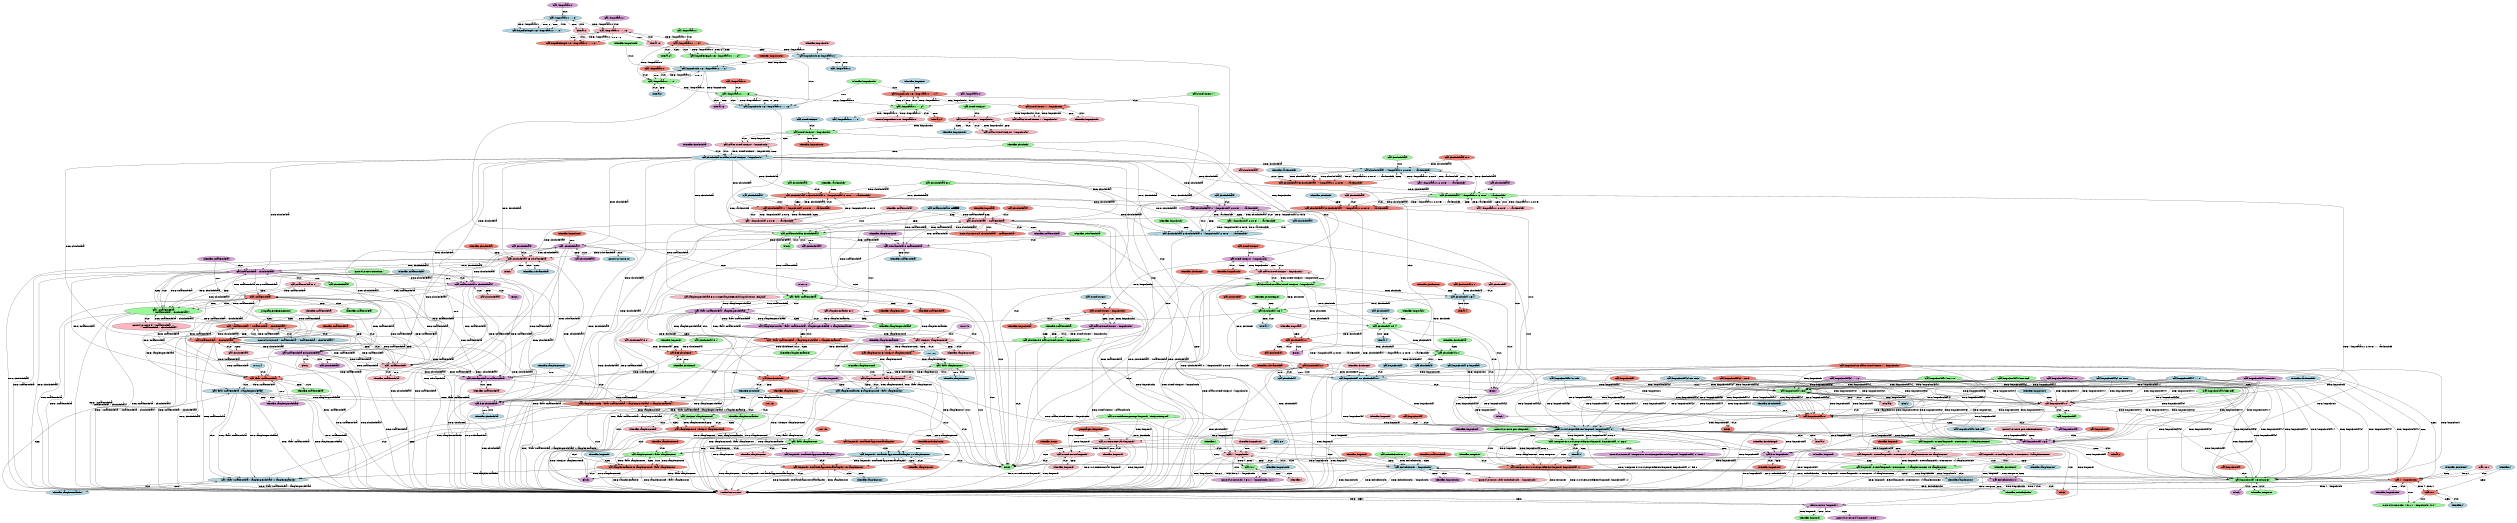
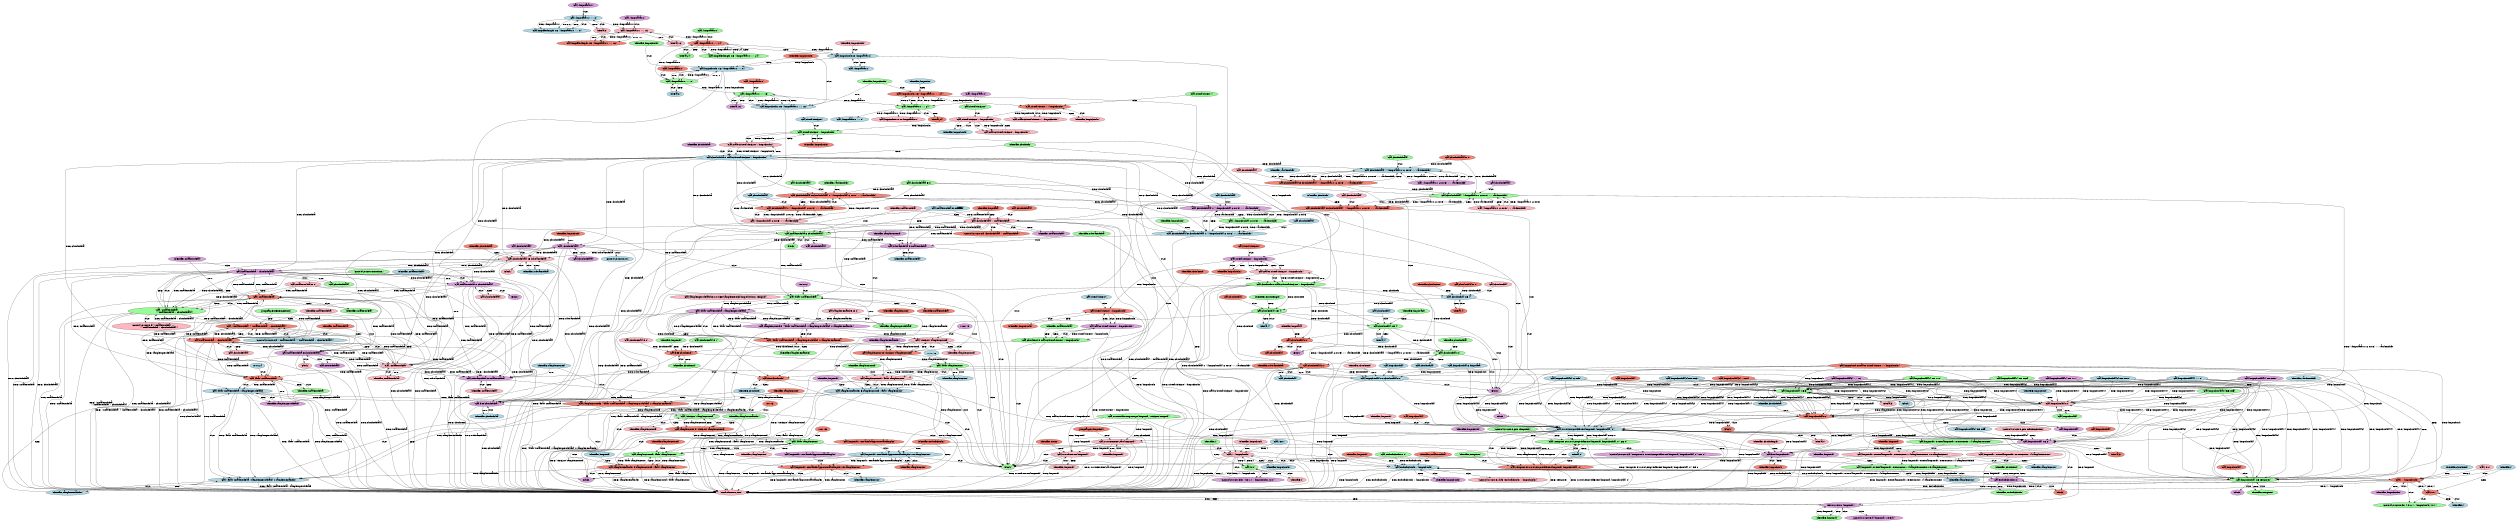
(896, 119) -> (898, 119)
(1111, 410) -> (1111, 410)
